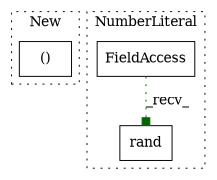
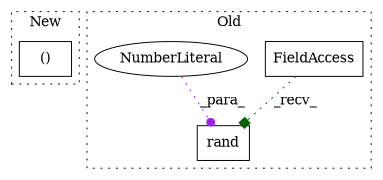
(146, 23) -> (229, 23)
none -> (171, 59)
